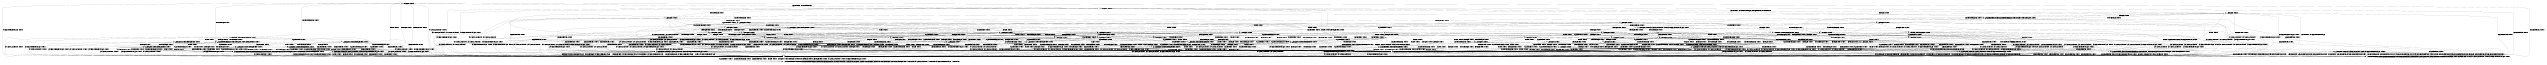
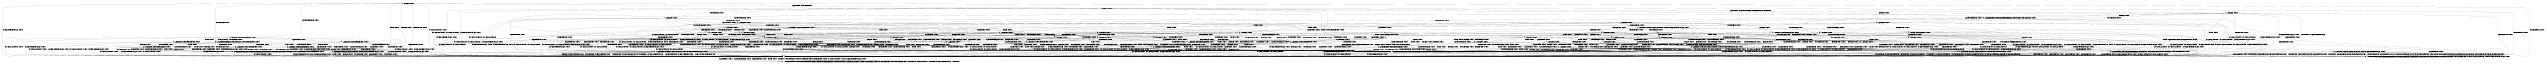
none -> (1774, 45)
